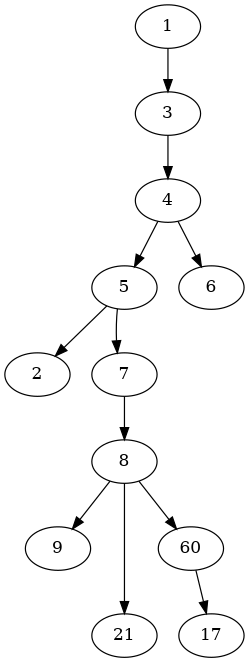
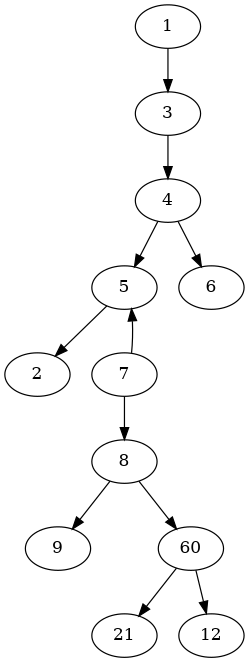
(116, 325) -> (133, 337)
(124, 542) -> (161, 587)
(211, 636) -> (211, 636)
